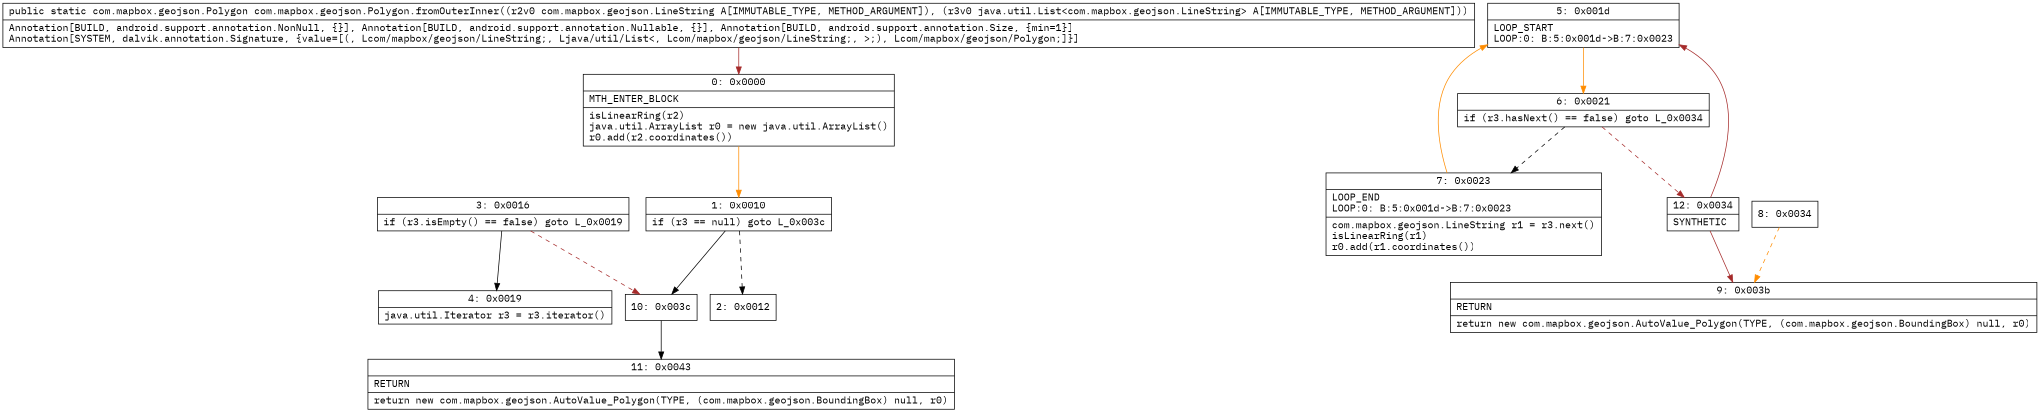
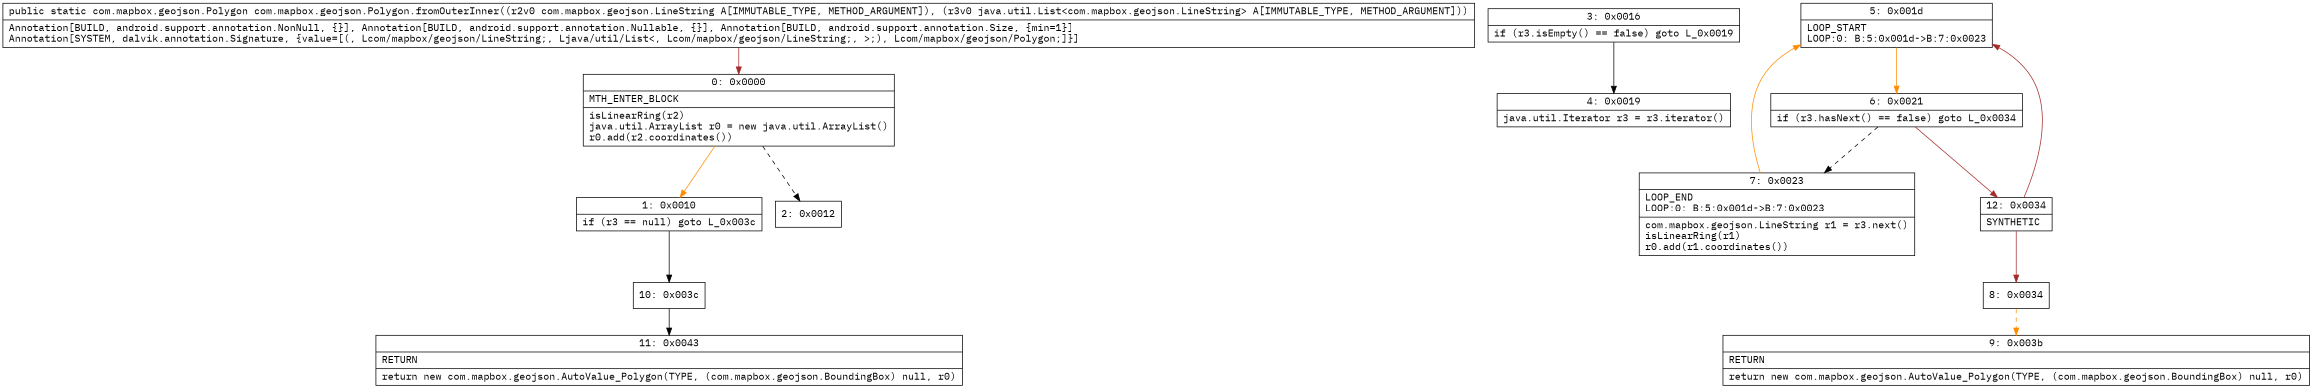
(1640, 160) -> (1954, 160)
(1720, 253) -> (2016, 253)
(741, 259) -> (779, 171)
(582, 261) -> none
